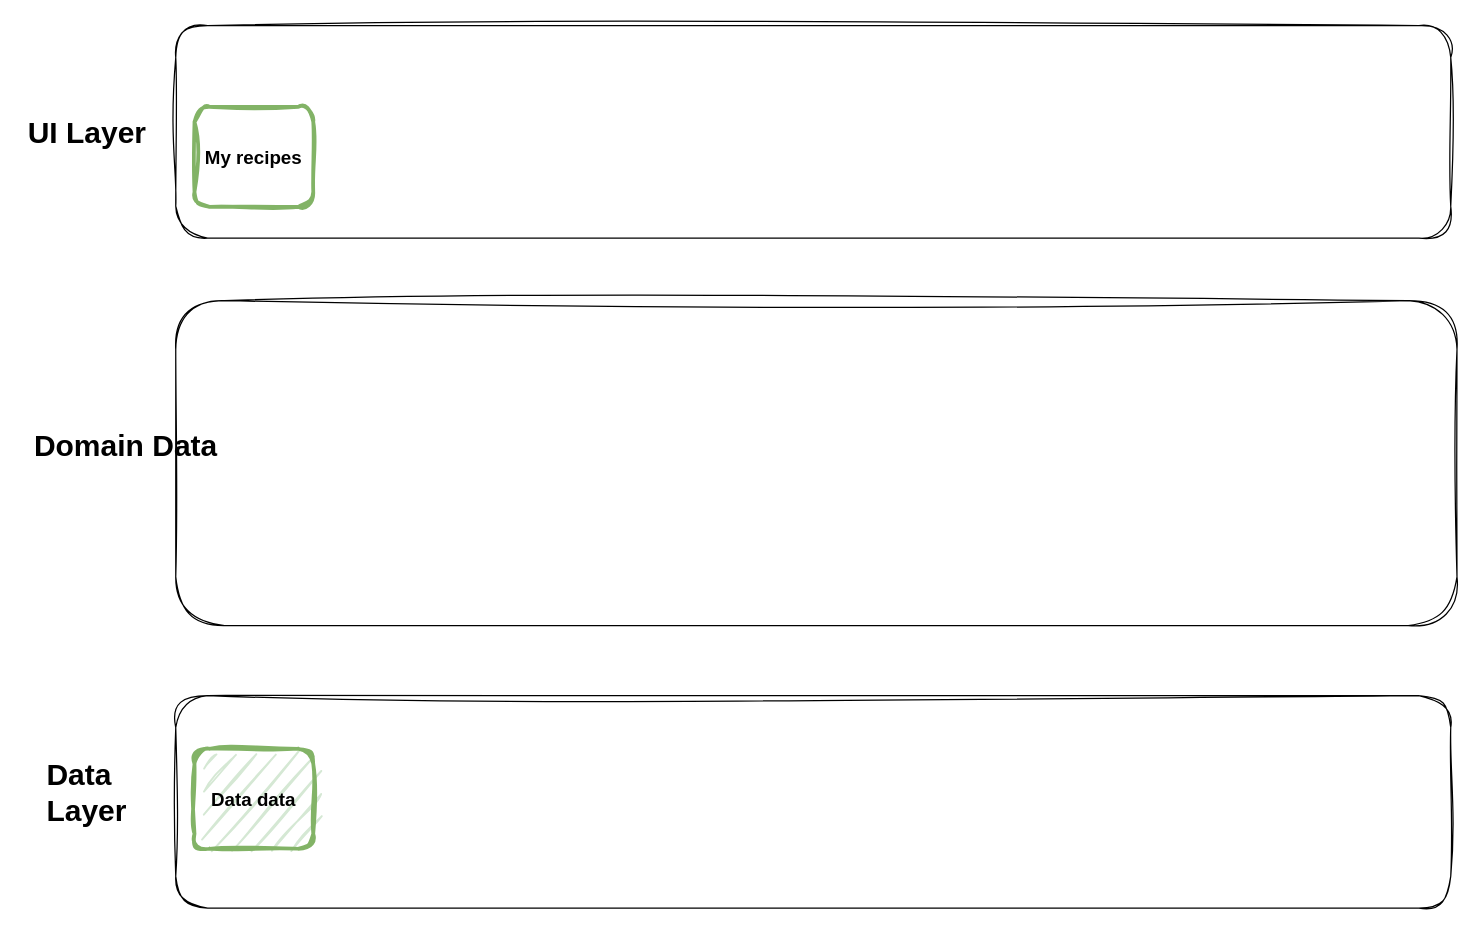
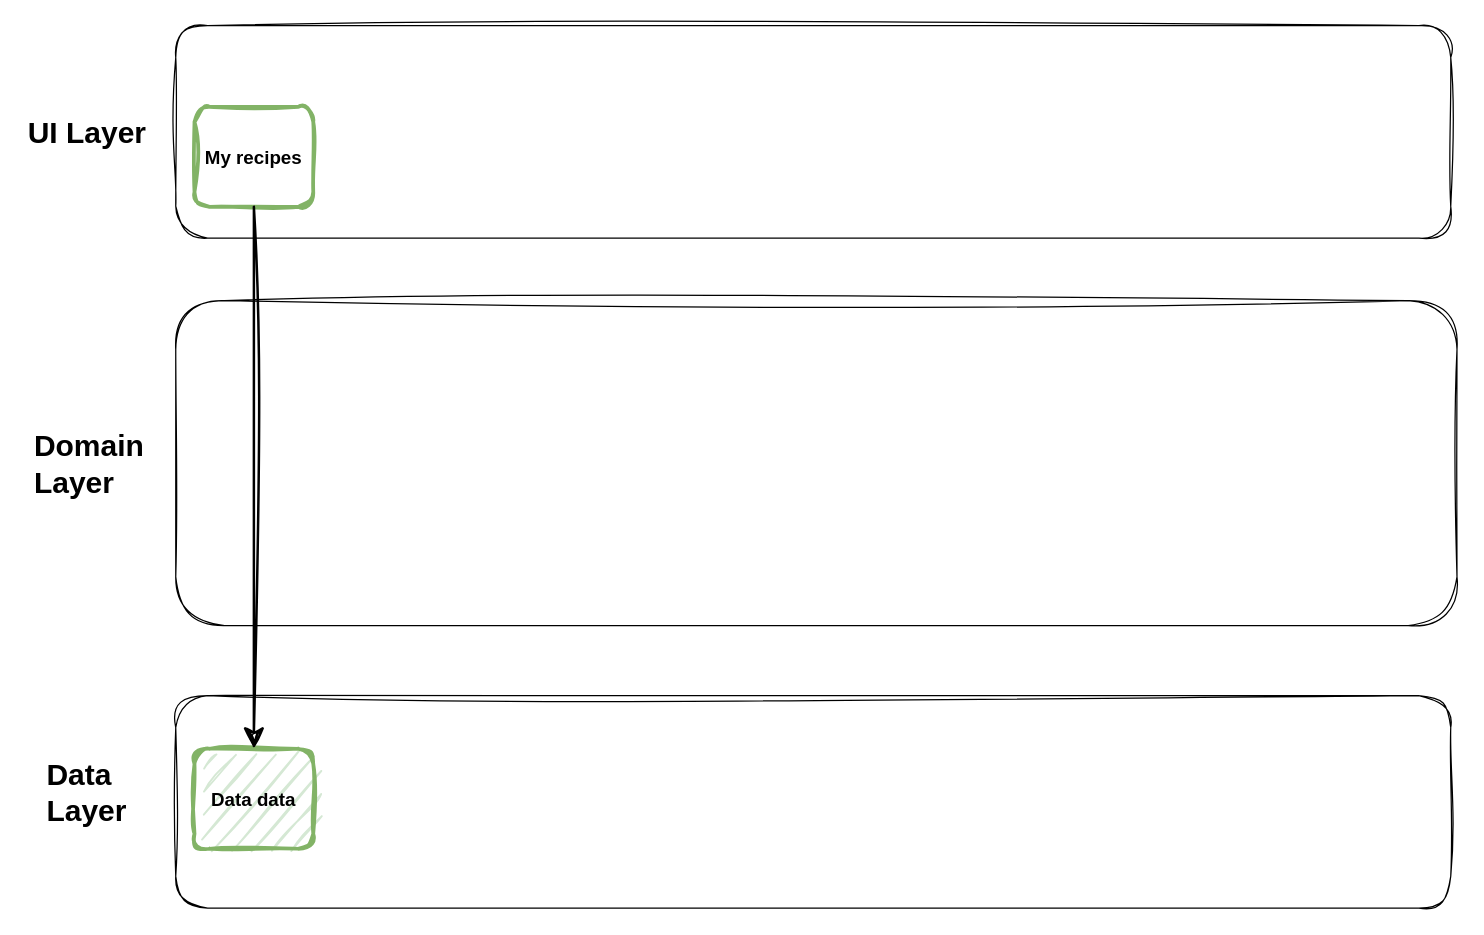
(77, 438) -> (81, 438)
none -> (254, 470)
